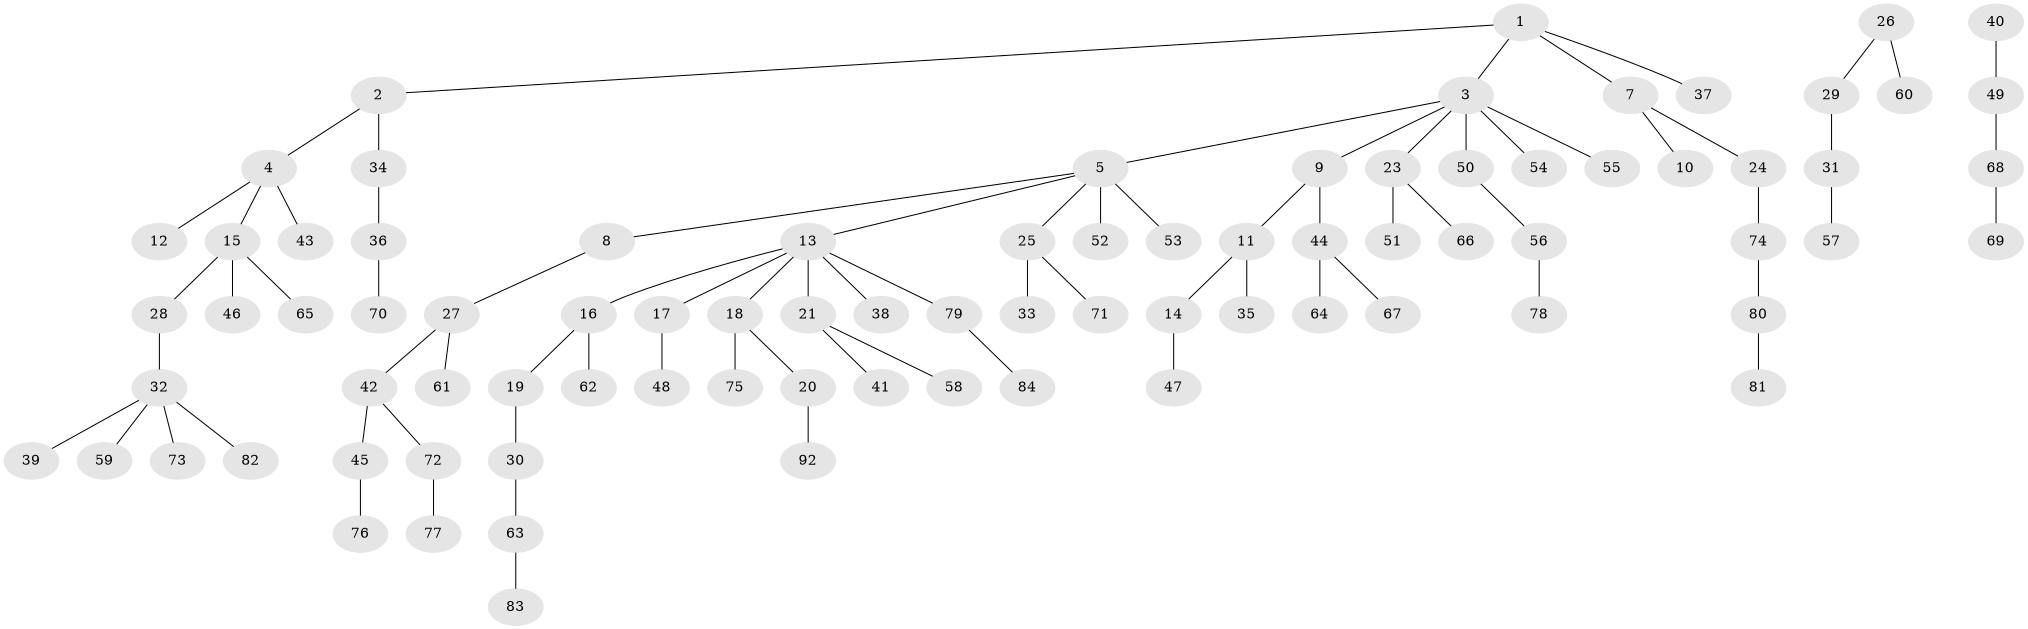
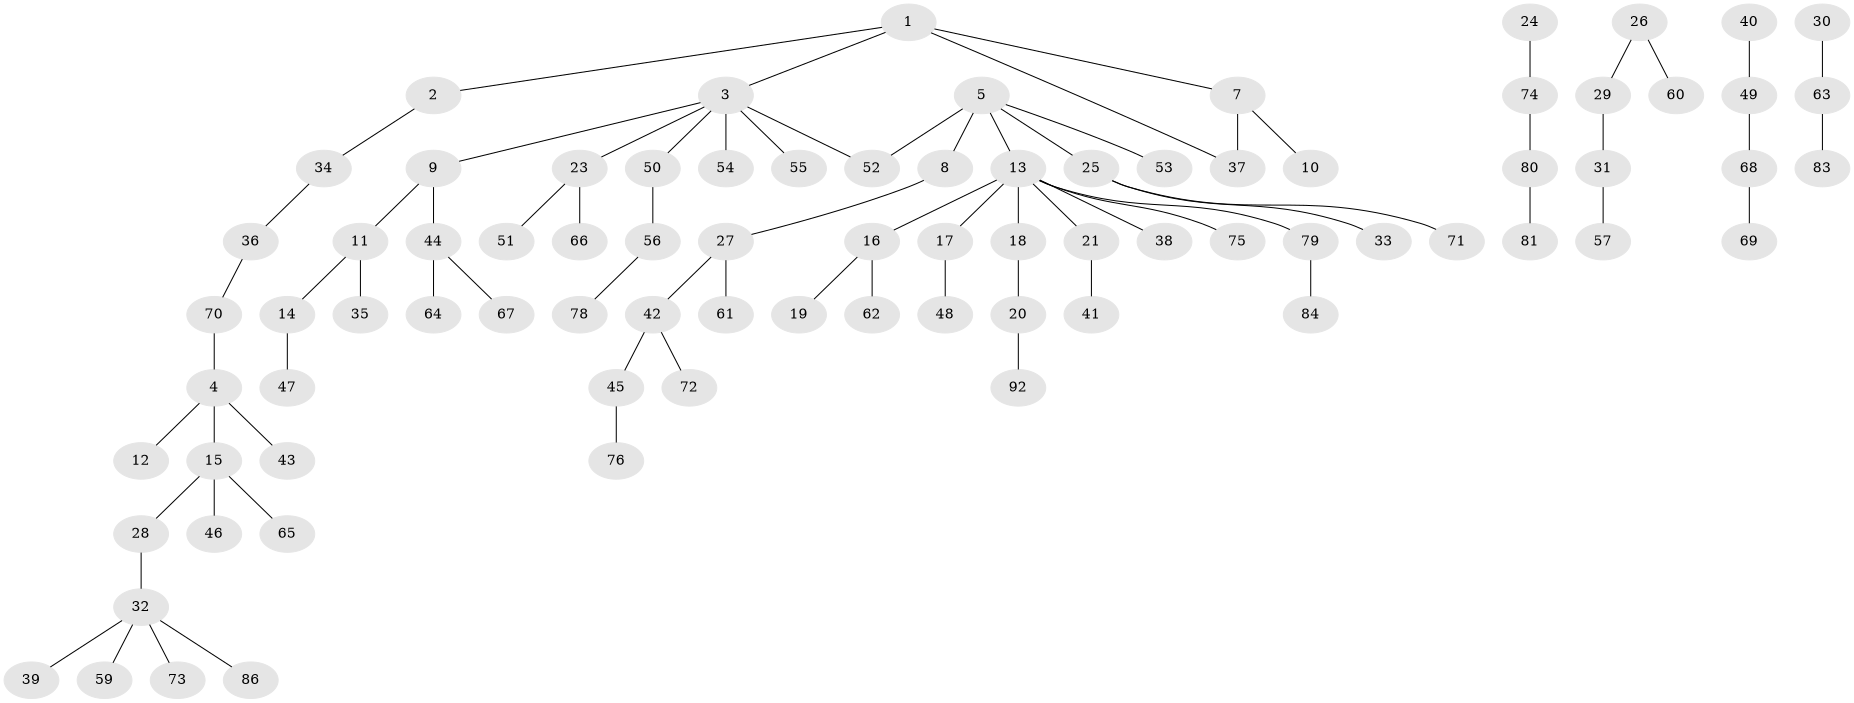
(324, 132) -> (214, 351)
(1283, 132) -> (799, 132)
(1695, 132) -> (1238, 132)
(735, 351) -> (1160, 211)
(954, 388) -> none
(516, 424) -> none
(251, 461) -> (251, 680)
(434, 534) -> none
